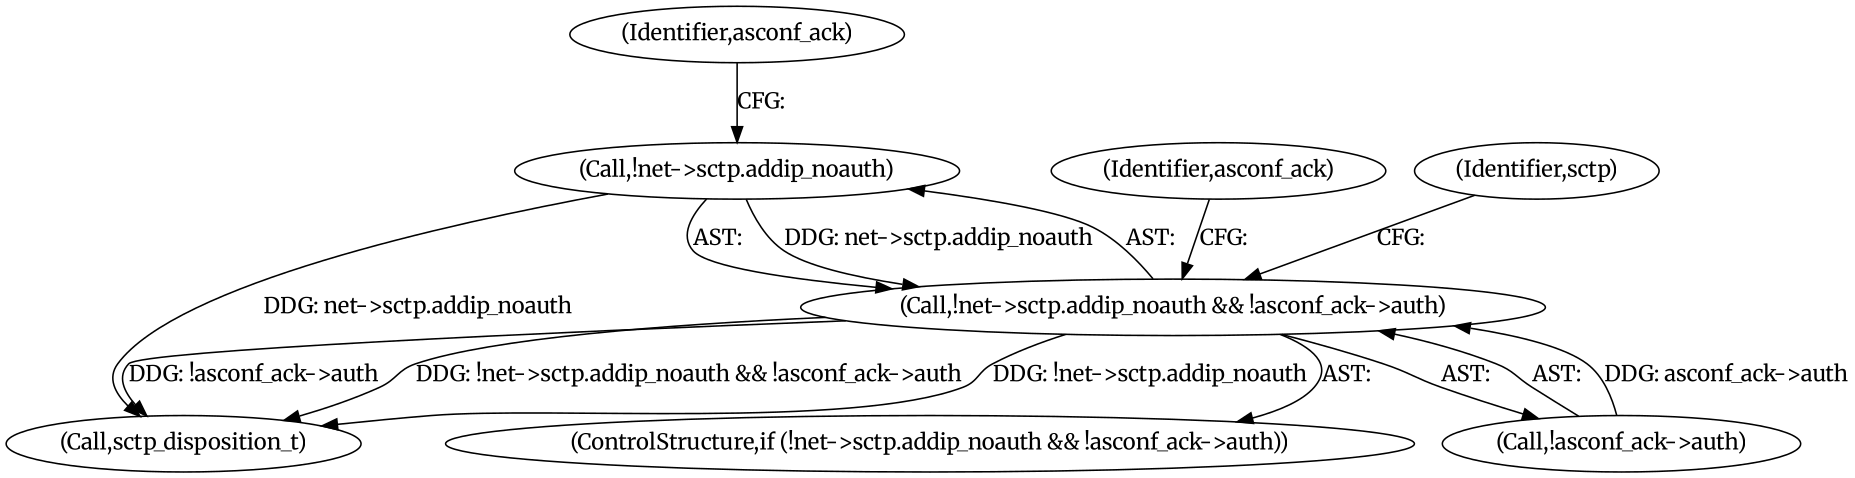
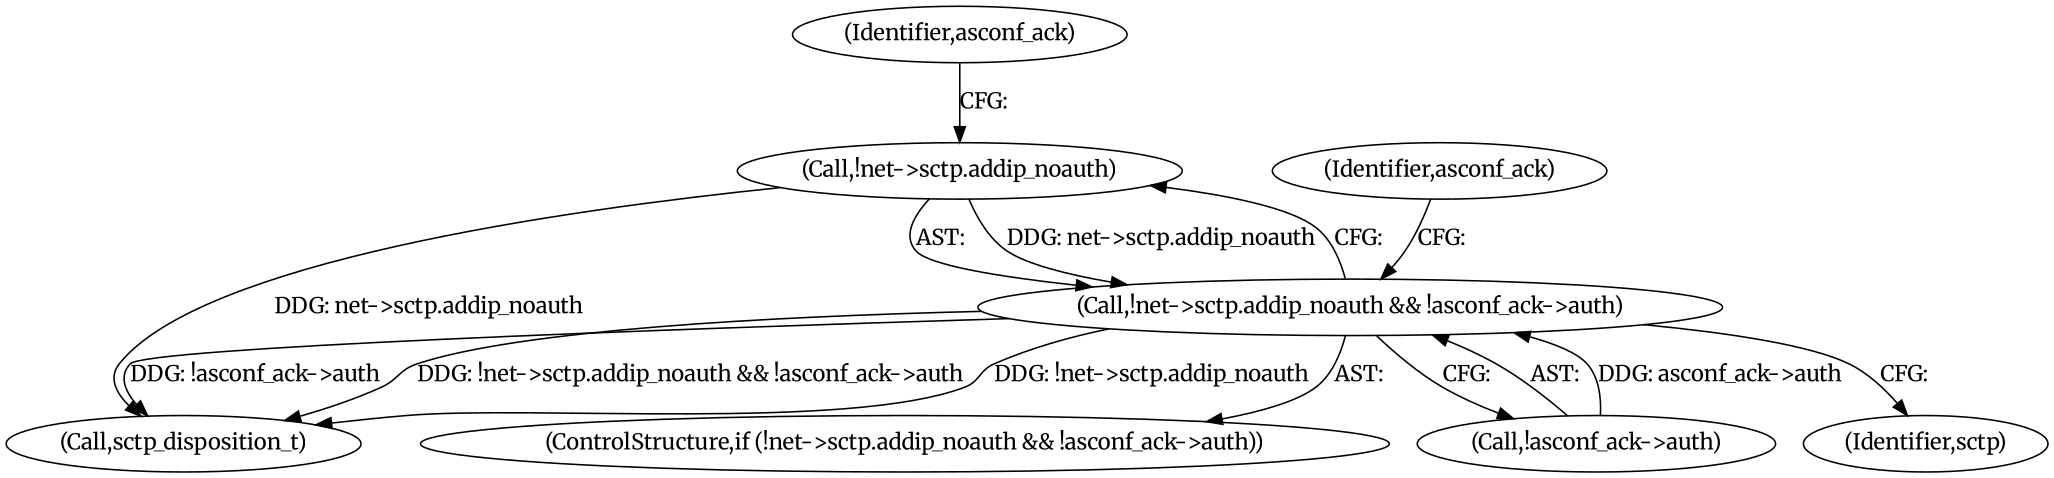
(1367, 235) -> (1779, 343)
(1153, 239) -> (1361, 239)
(1469, 376) -> (1469, 376)
